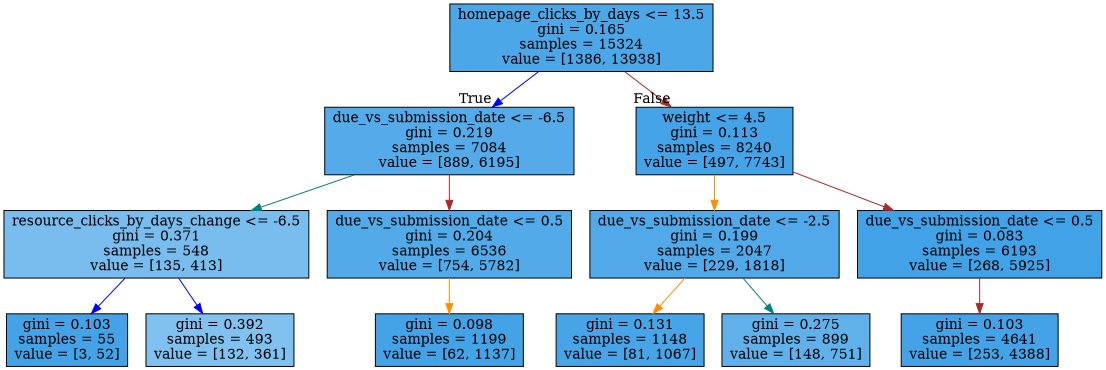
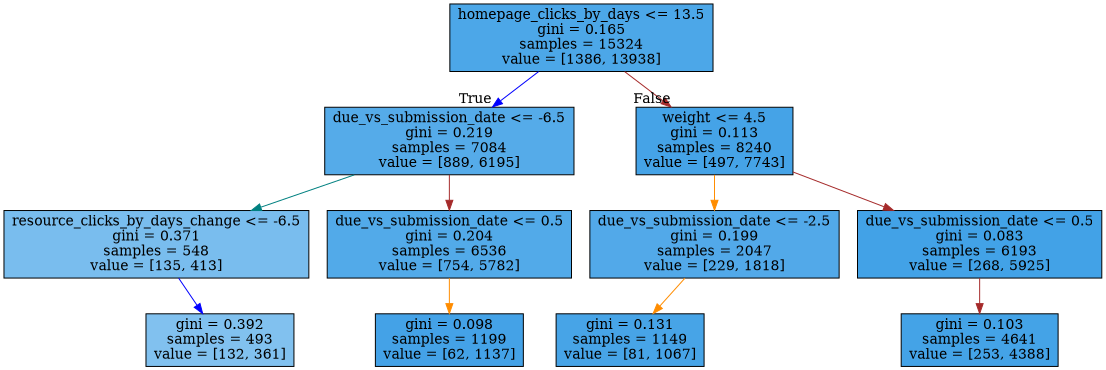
(67, 340) -> none
(630, 340) -> (630, 340)
(796, 340) -> none
